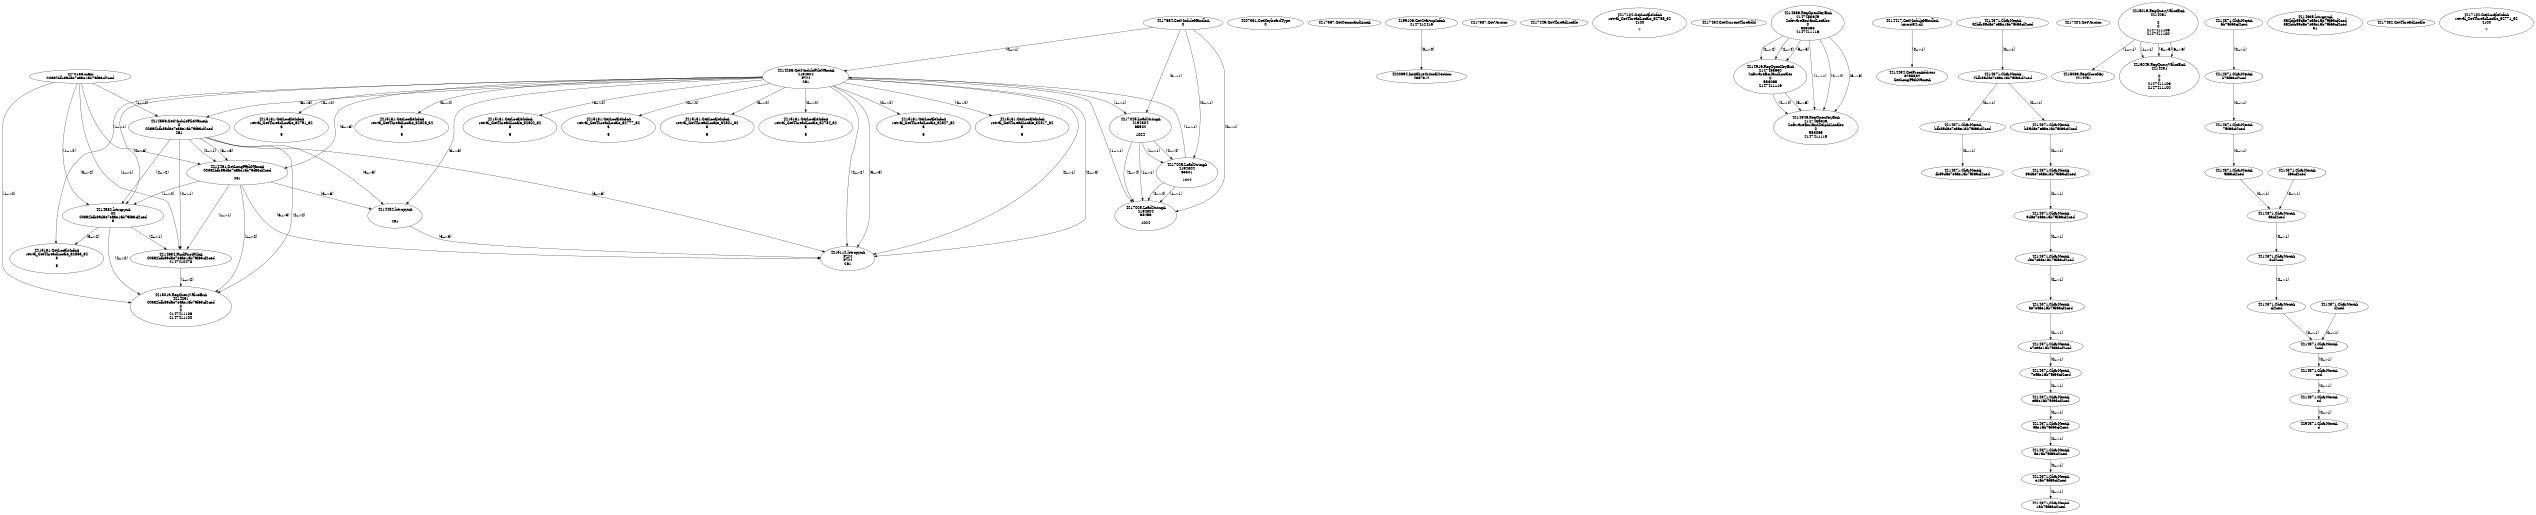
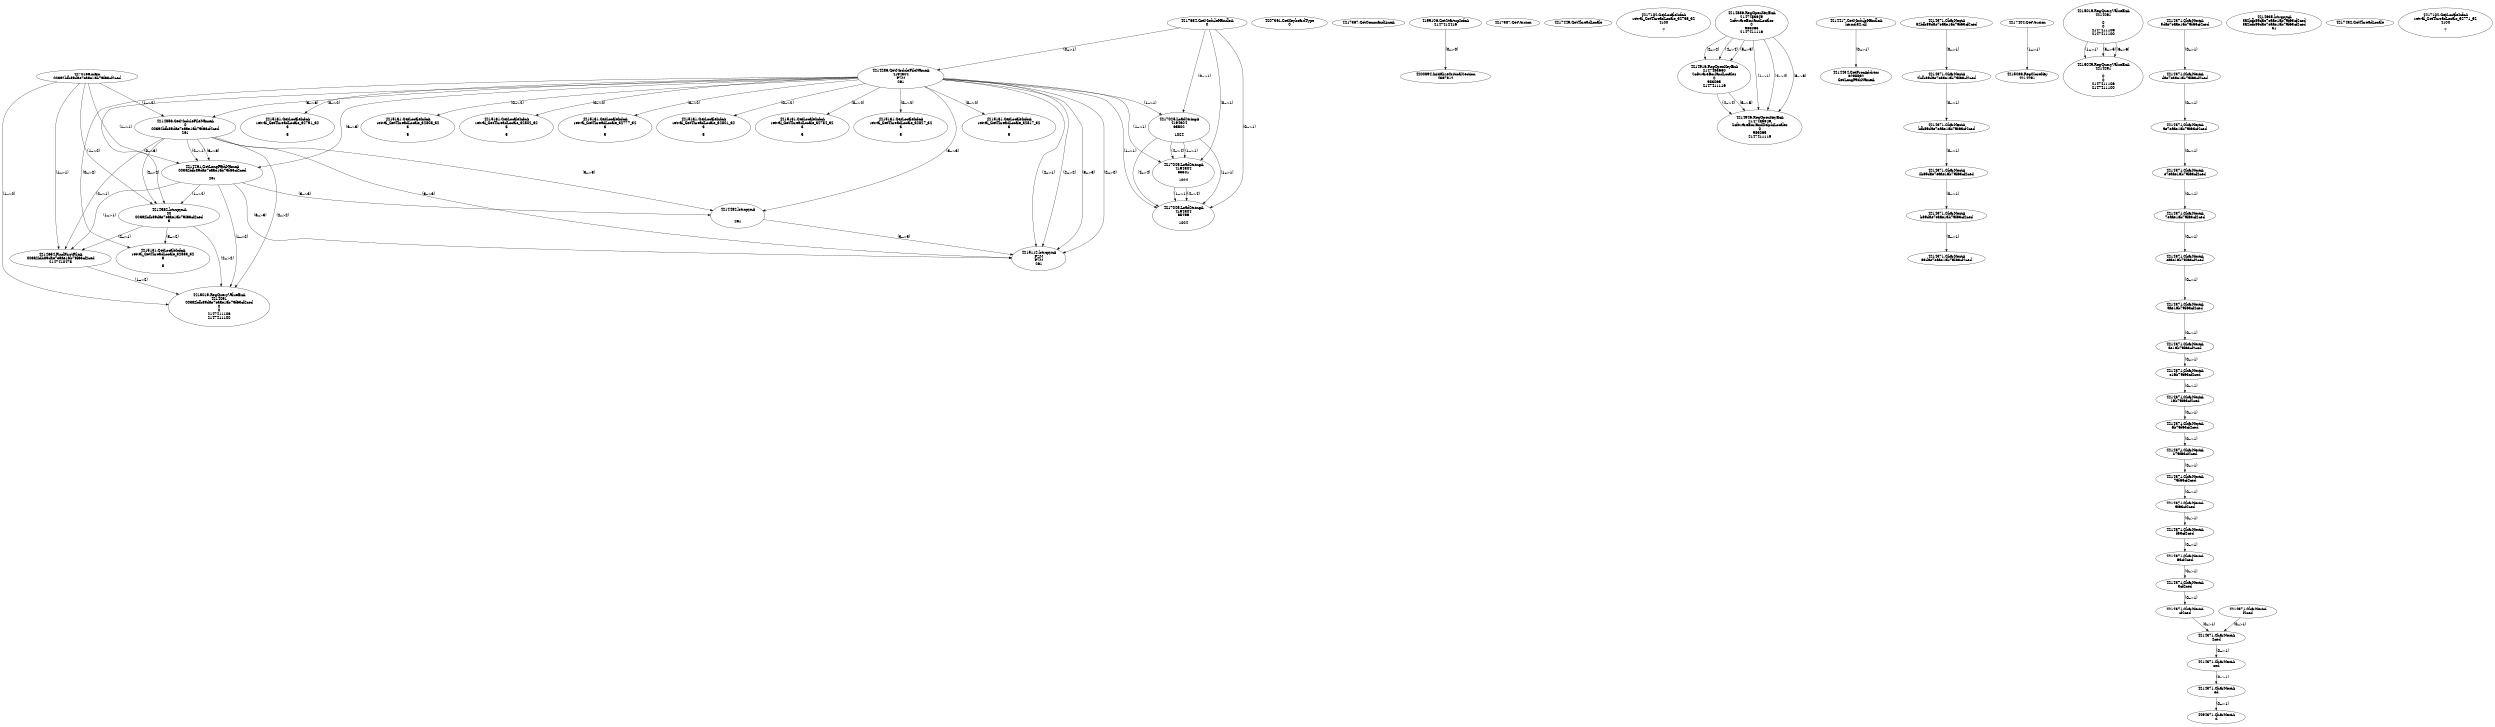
(1729, 23) -> none
(2115, 54) -> (2027, 47)
(1039, 86) -> (1116, 99)
(2026, 101) -> (1946, 193)
(2051, 193) -> none
(2254, 193) -> (2185, 517)
none -> (2185, 411)
